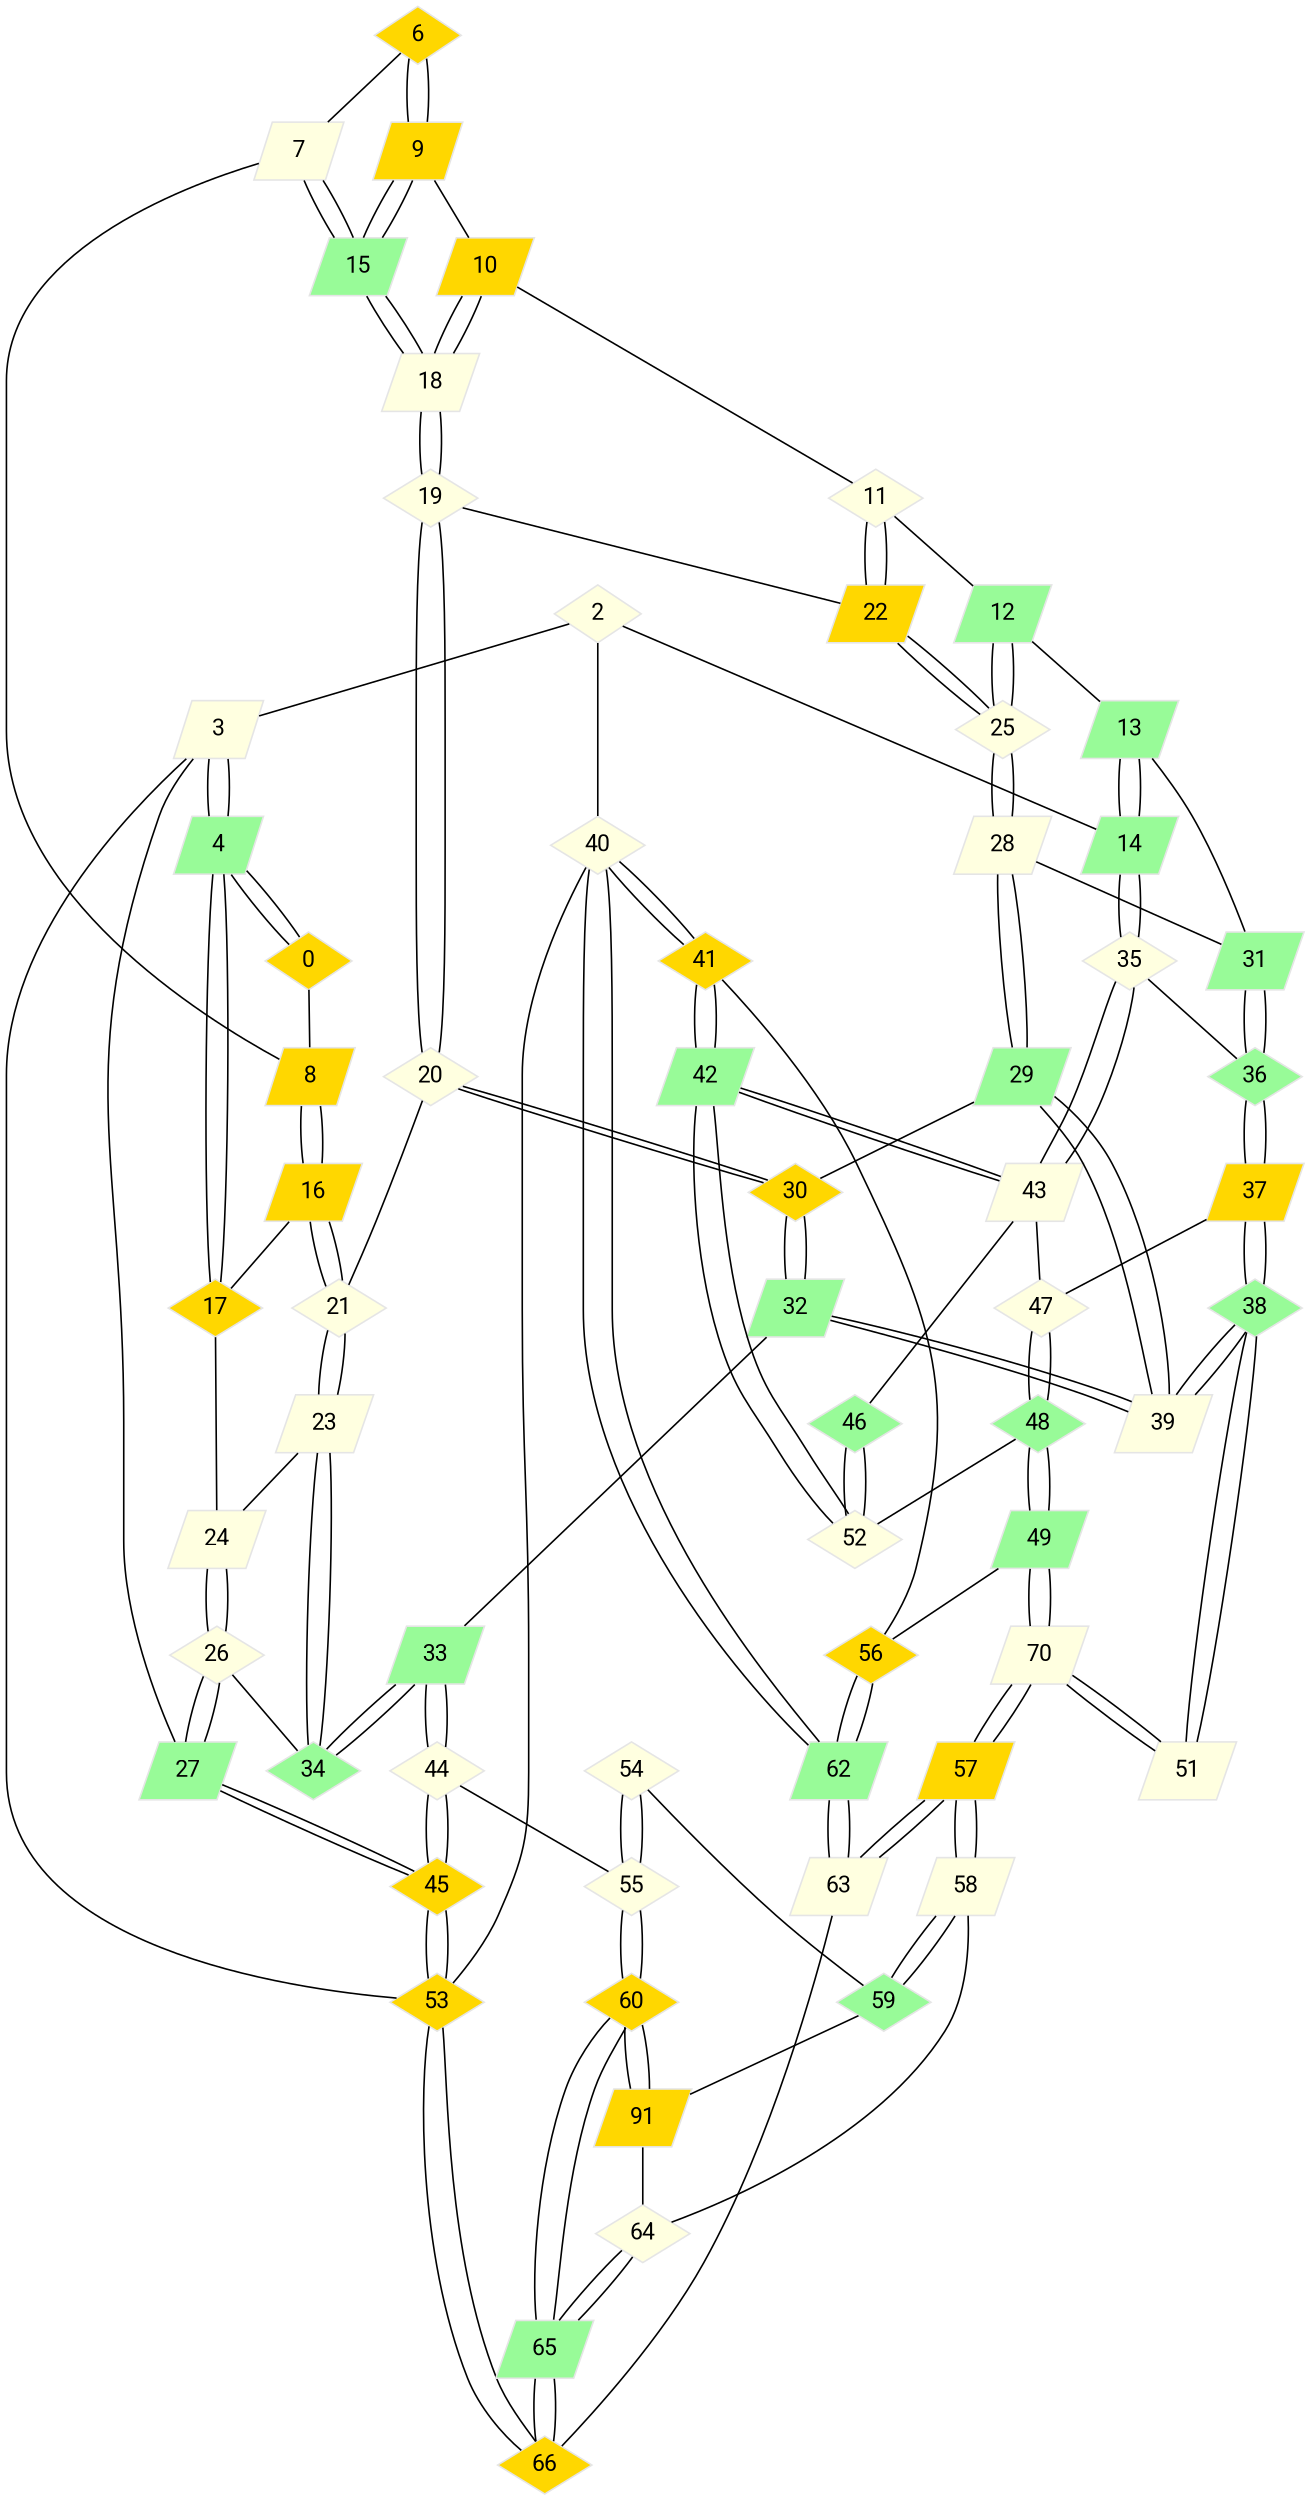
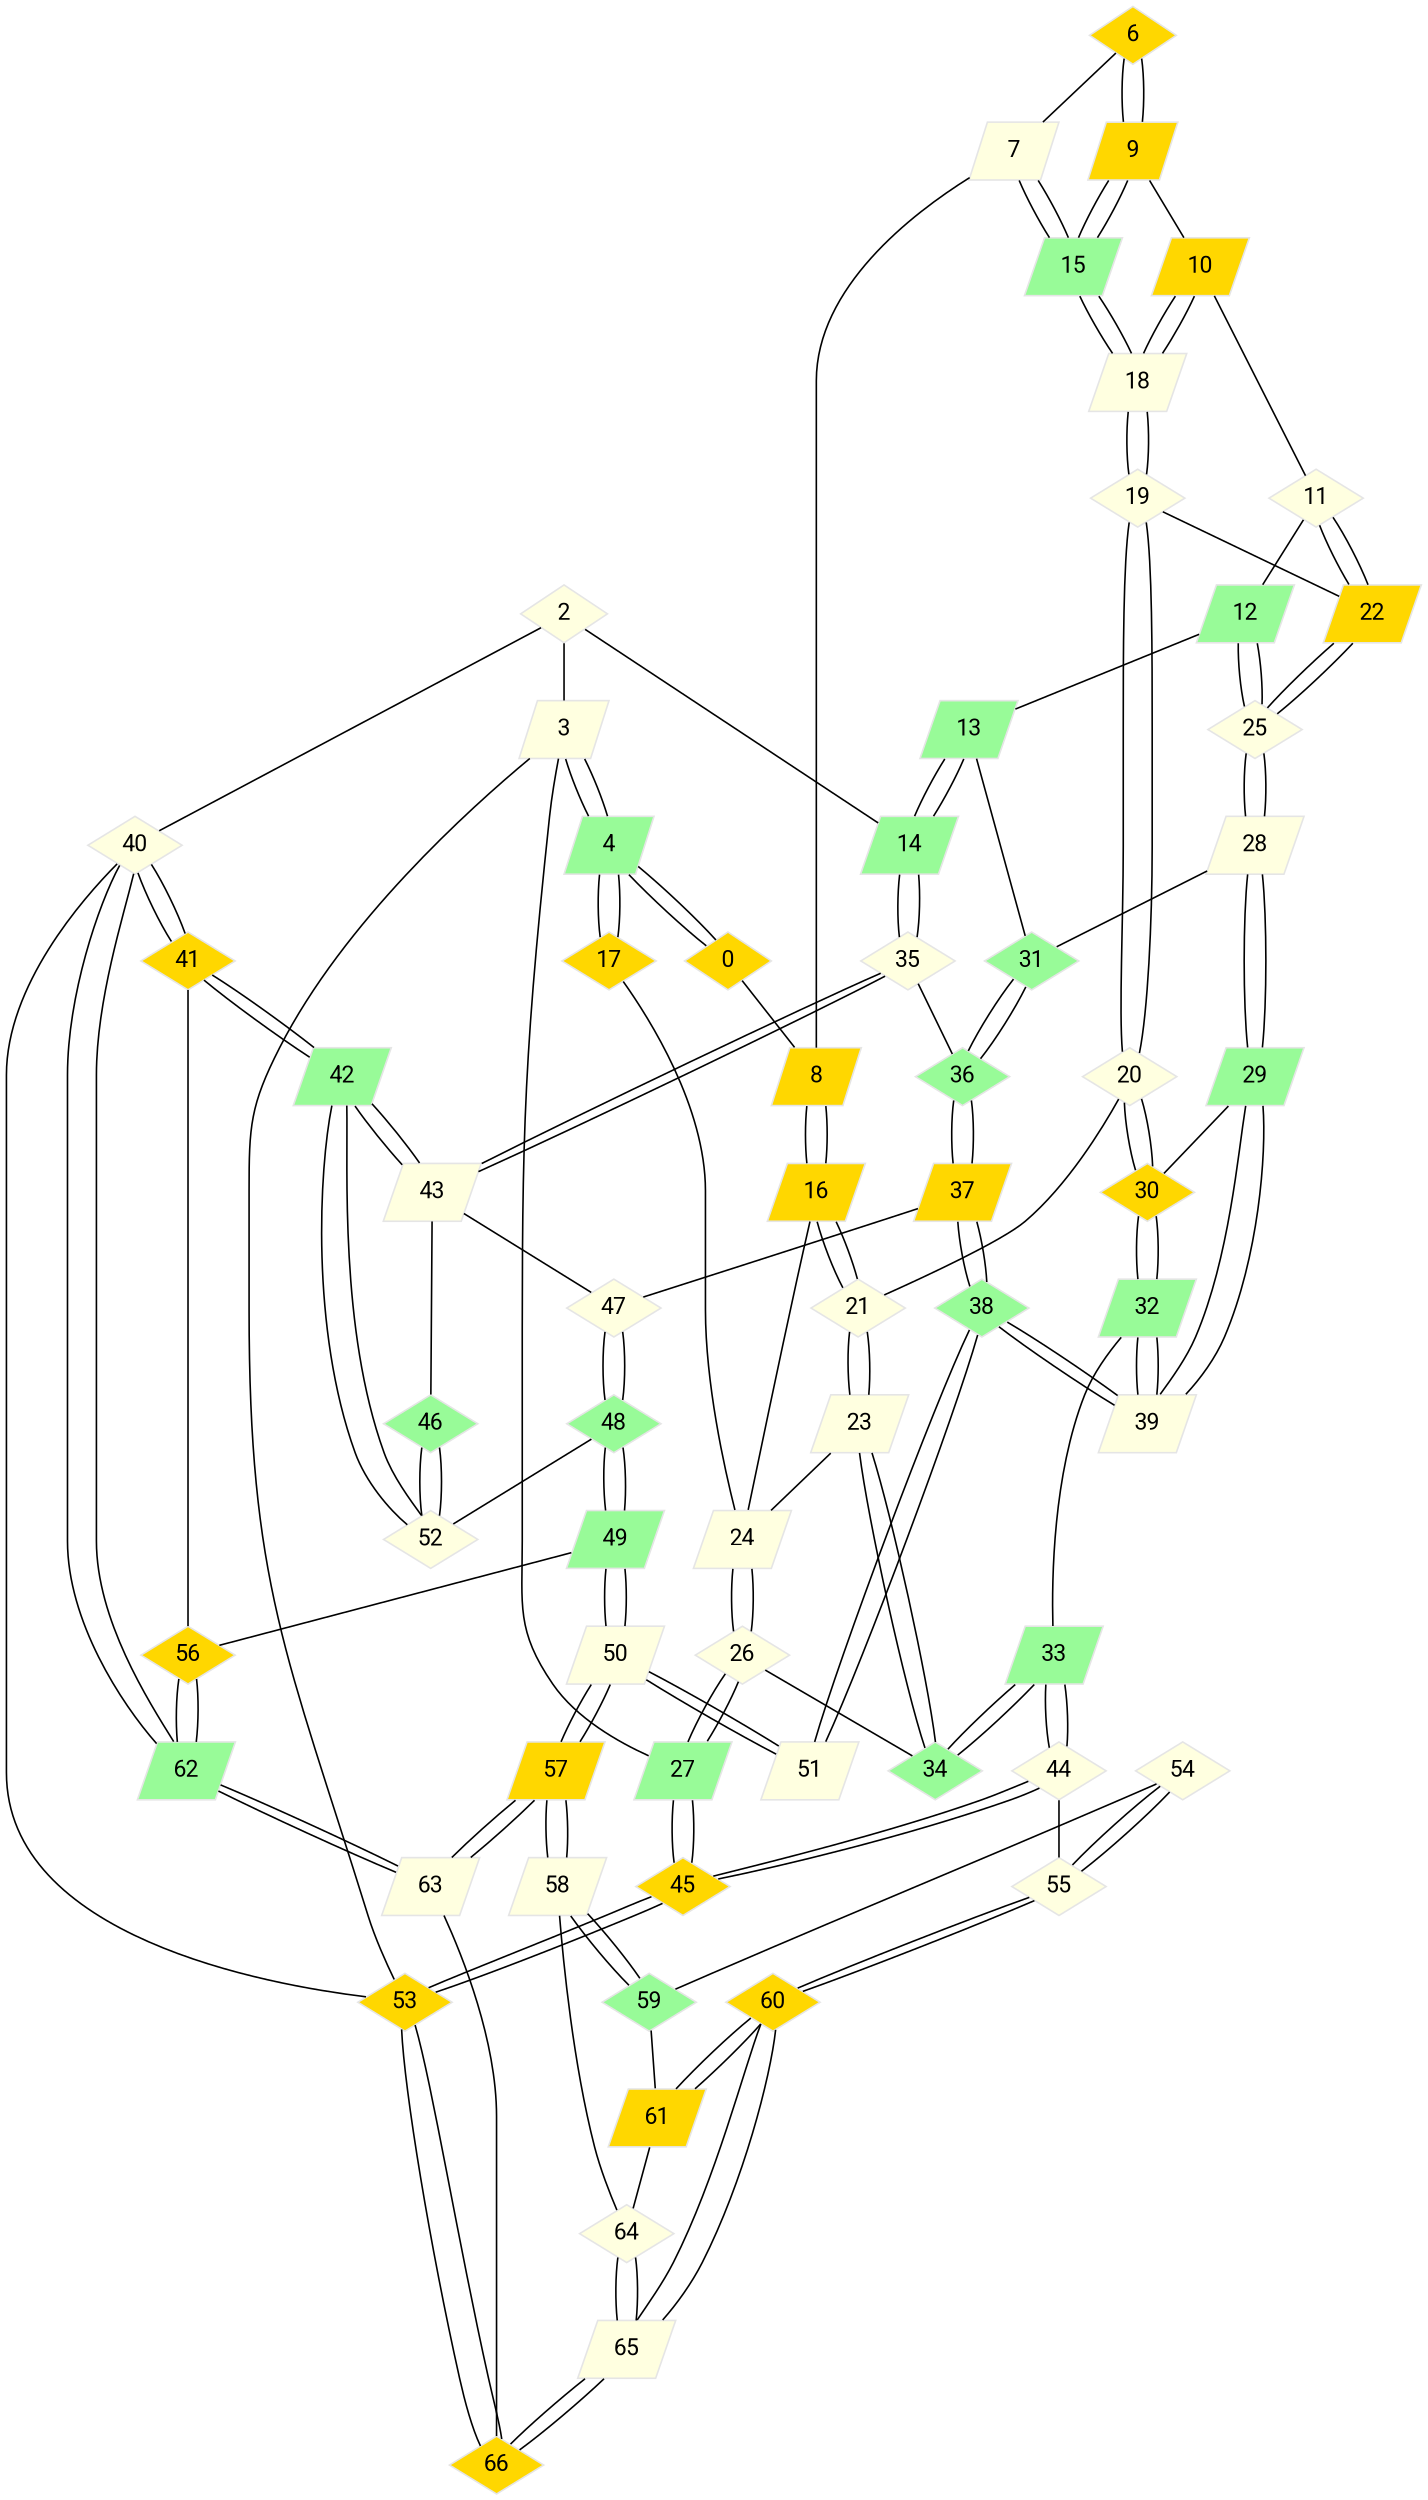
(1255, 961) -> (1032, 961)
(260, 1255) -> (778, 1366)
(1040, 1655) -> (615, 1655)
(643, 2118) -> (657, 2118)
(545, 2349) -> (627, 2349)
